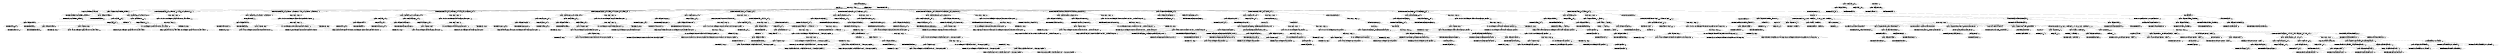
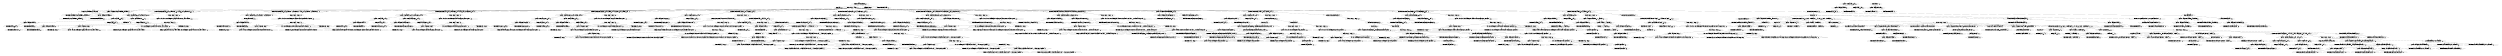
(952, 23) -> none
